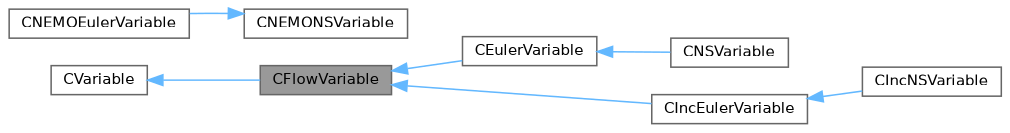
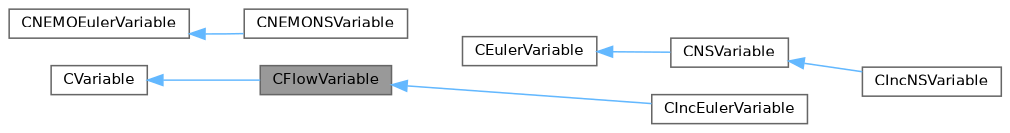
(209, 13) -> (224, 34)
(435, 65) -> none
(843, 94) -> (833, 68)
